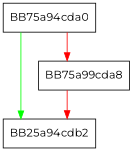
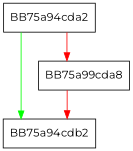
(49, 18) -> (49, 18)
(49, 133) -> (49, 133)
